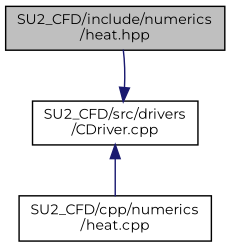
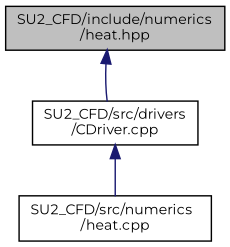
(125, 69) -> (106, 83)
(115, 218) -> (115, 218)
